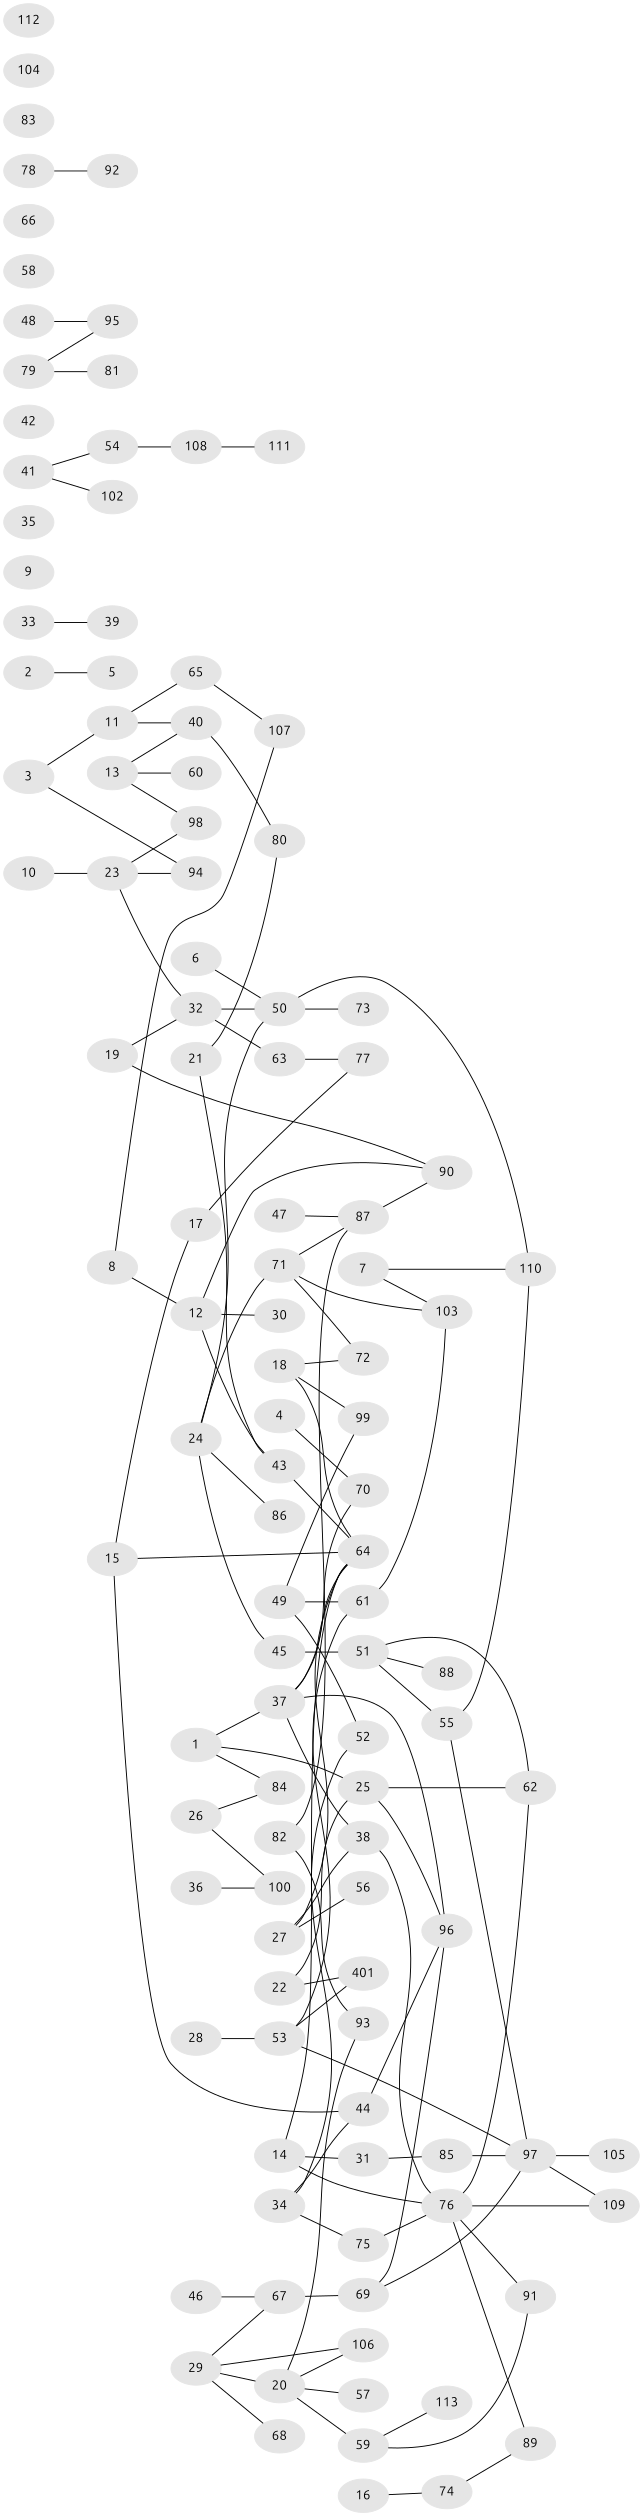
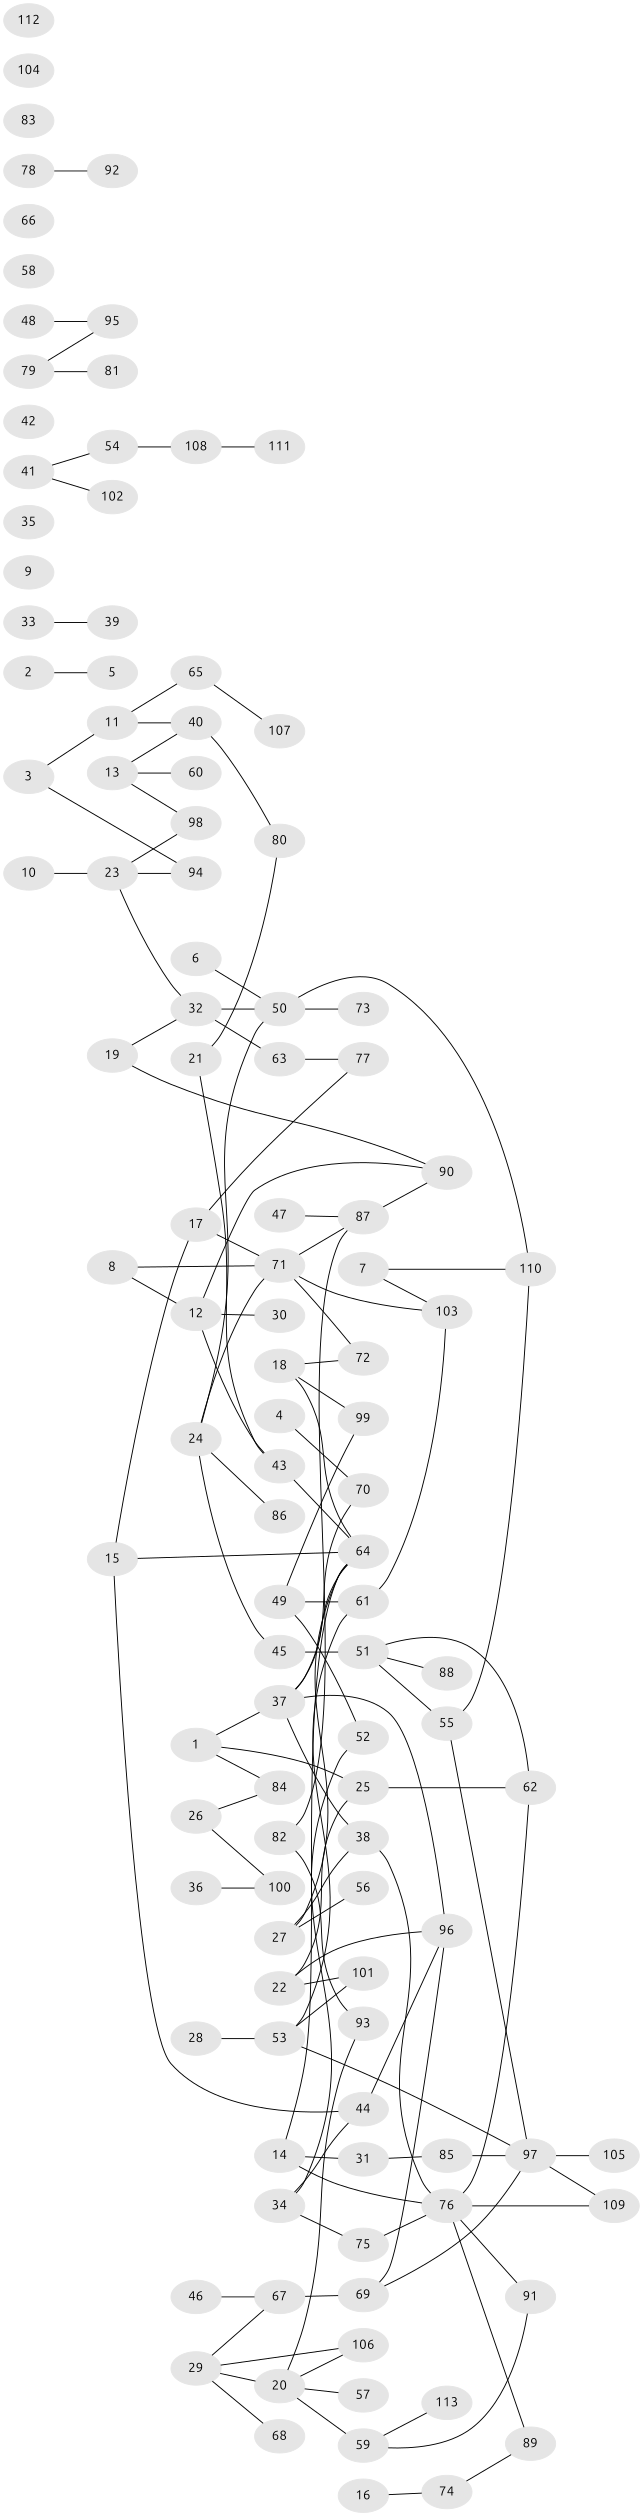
(157, 982) -> (196, 1266)
none -> (238, 1245)
(414, 1855) -> (355, 1943)
(363, 1974) -> (363, 1974)
